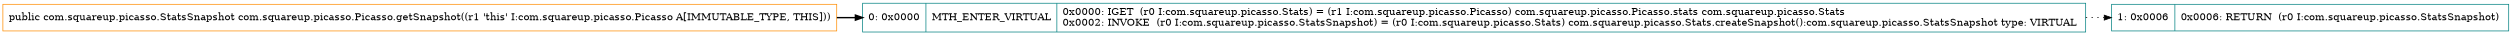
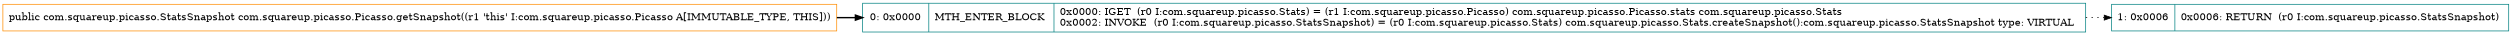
(991, 17) -> (990, 17)
